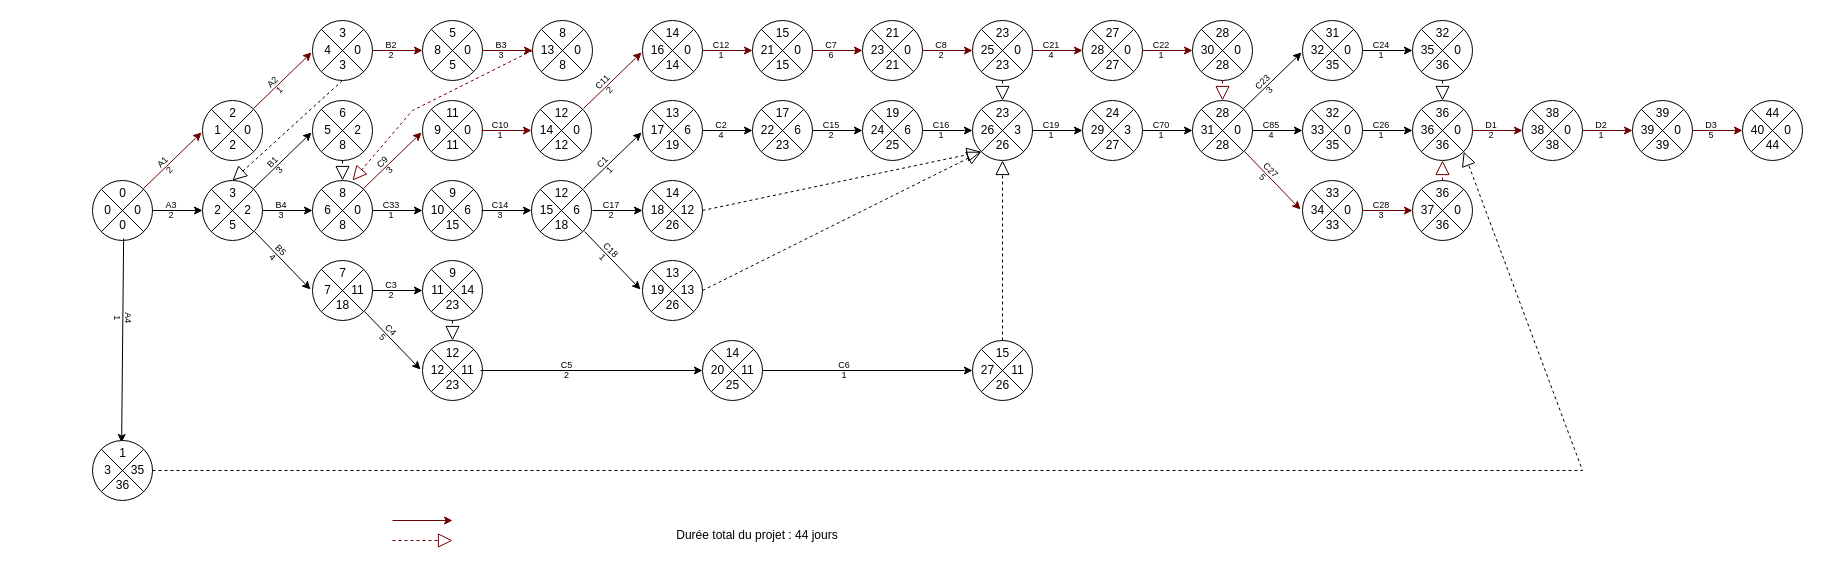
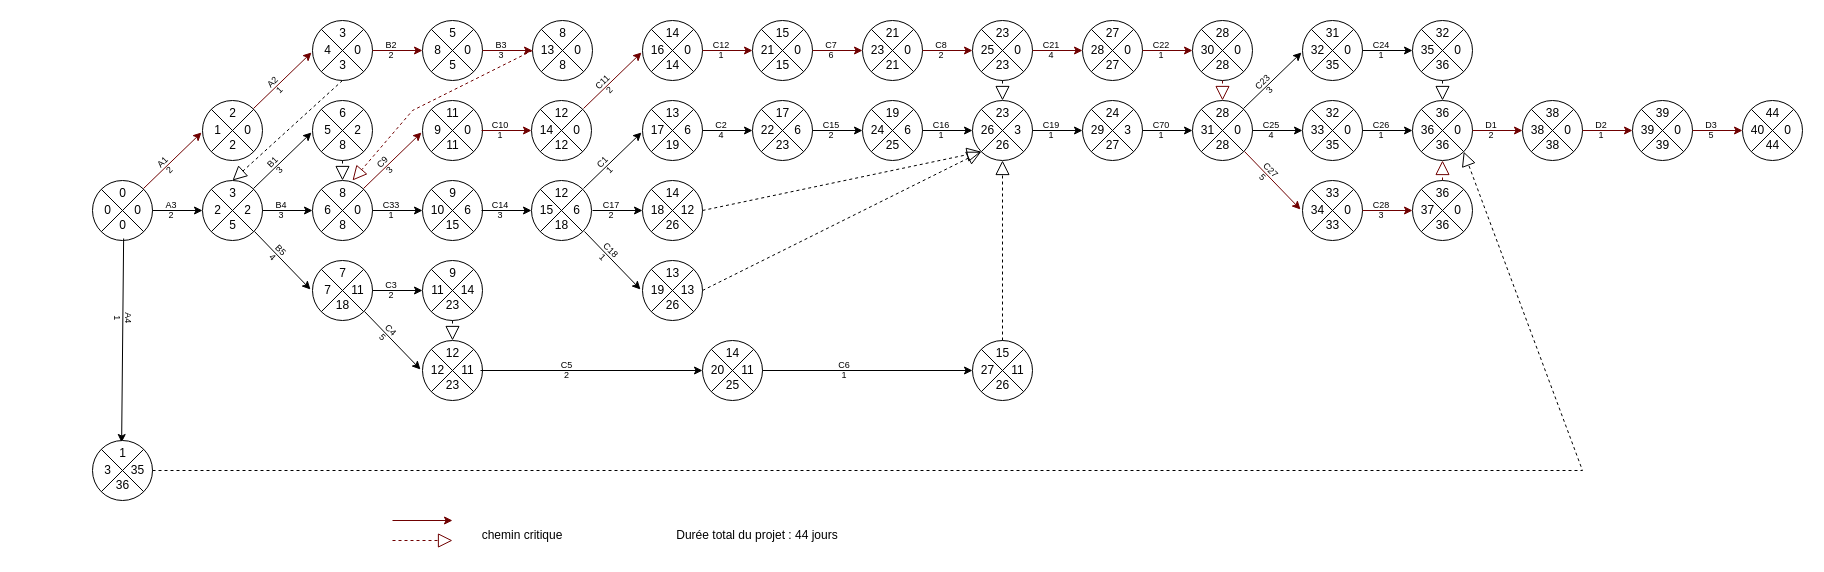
(1272, 126) -> (1272, 126)
none -> (523, 536)
